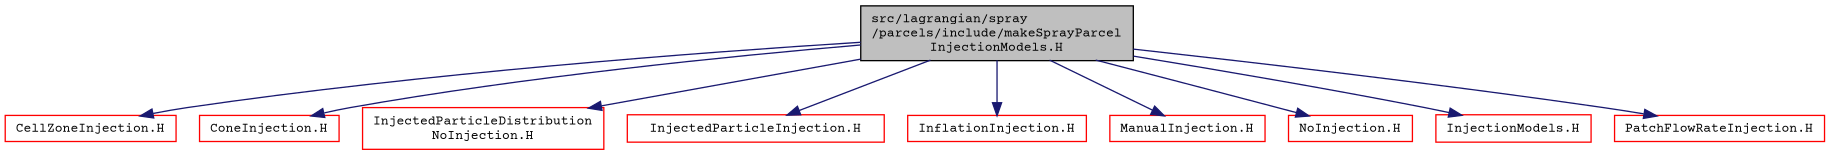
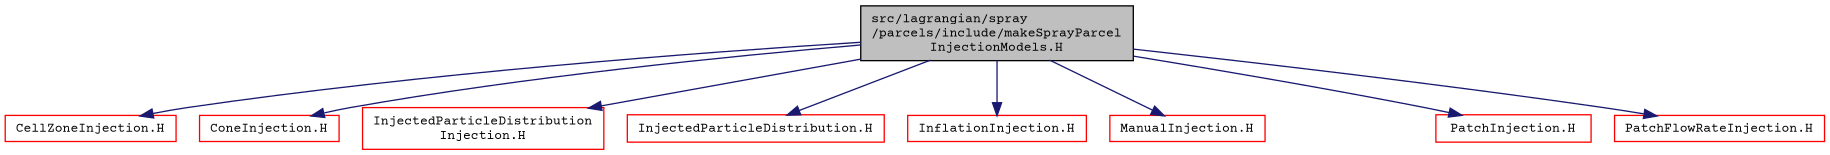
(483, 128) -> (483, 128)
(756, 128) -> (756, 128)
(1350, 128) -> none
(1513, 128) -> (1513, 128)
